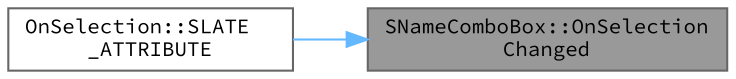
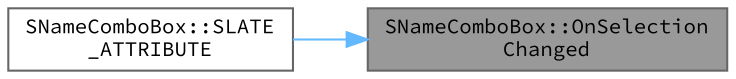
(151, 39) -> (151, 39)
